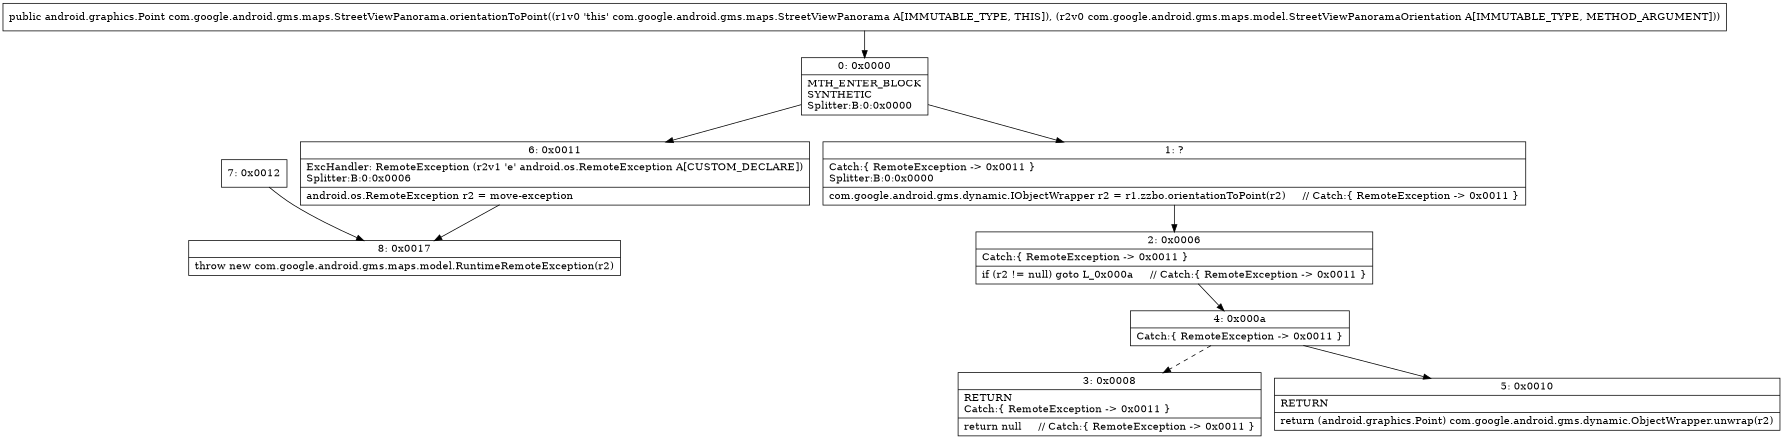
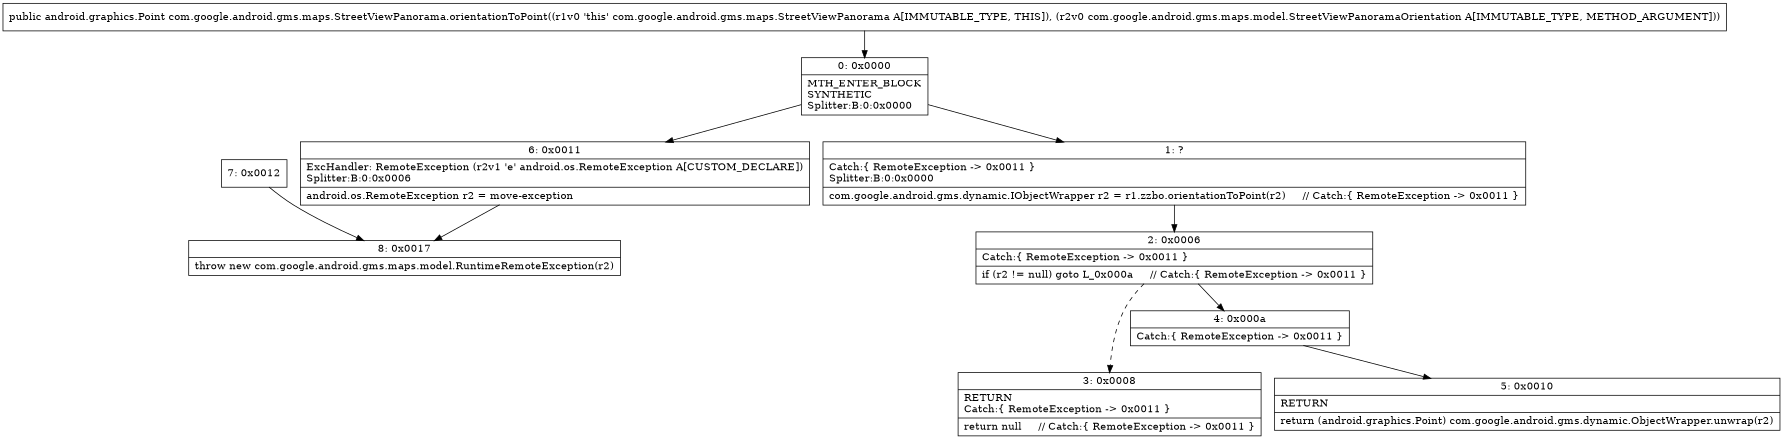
(1190, 357) -> (1119, 321)
